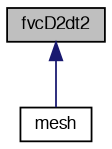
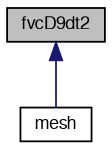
(56, 25) -> (56, 25)
